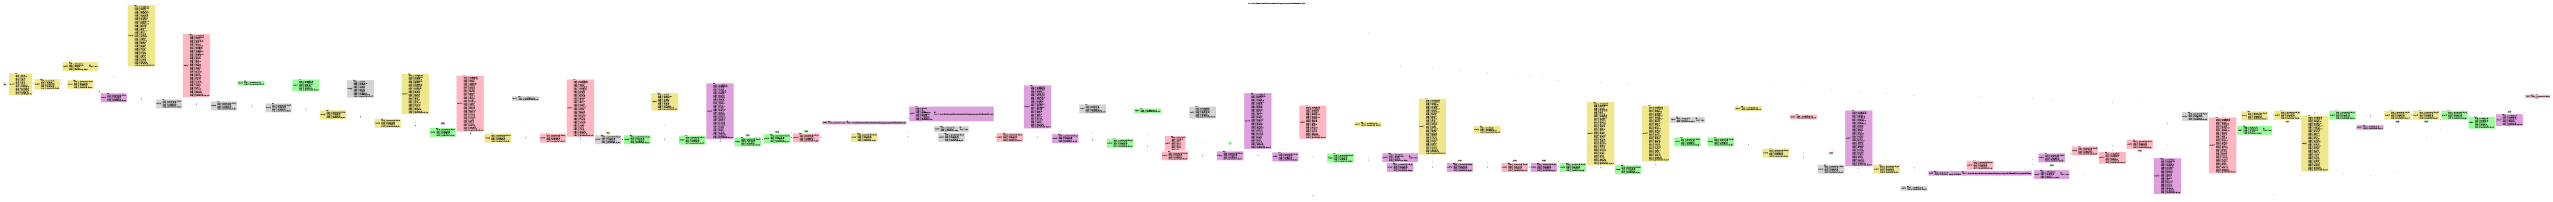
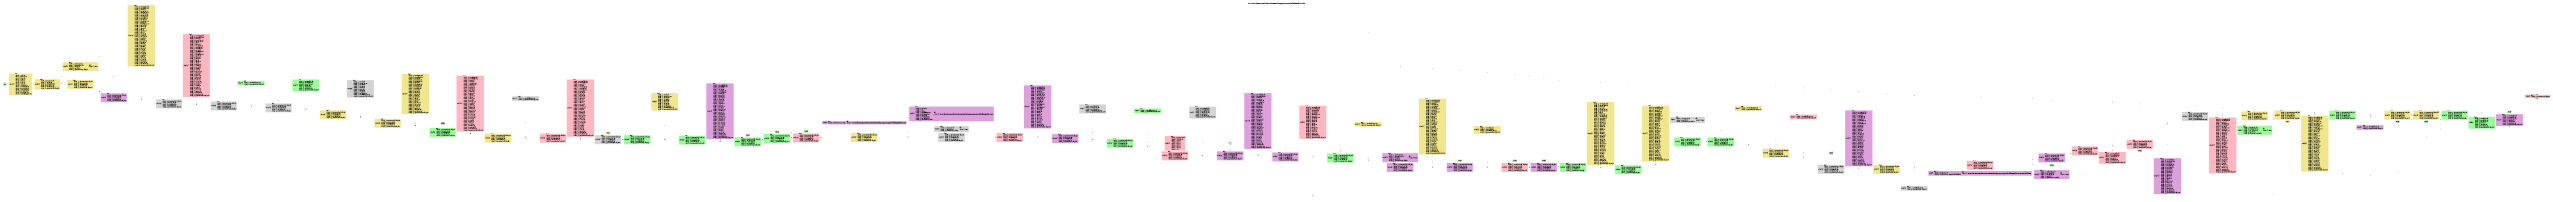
(1515, 161) -> (1515, 161)
